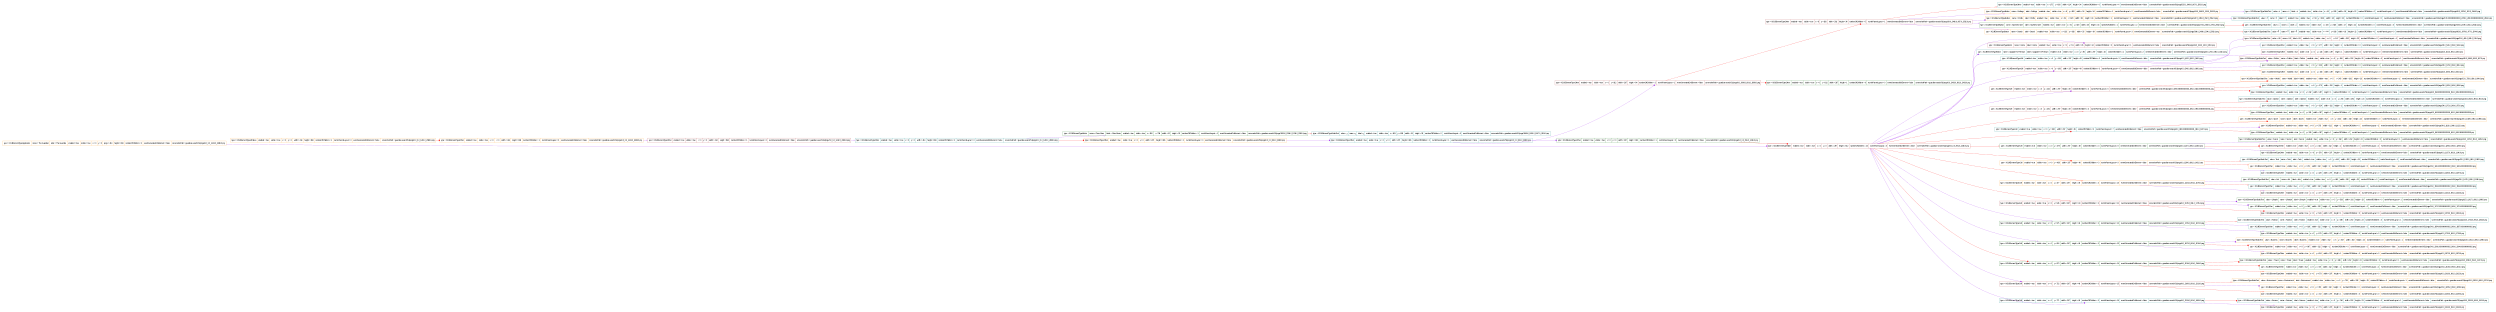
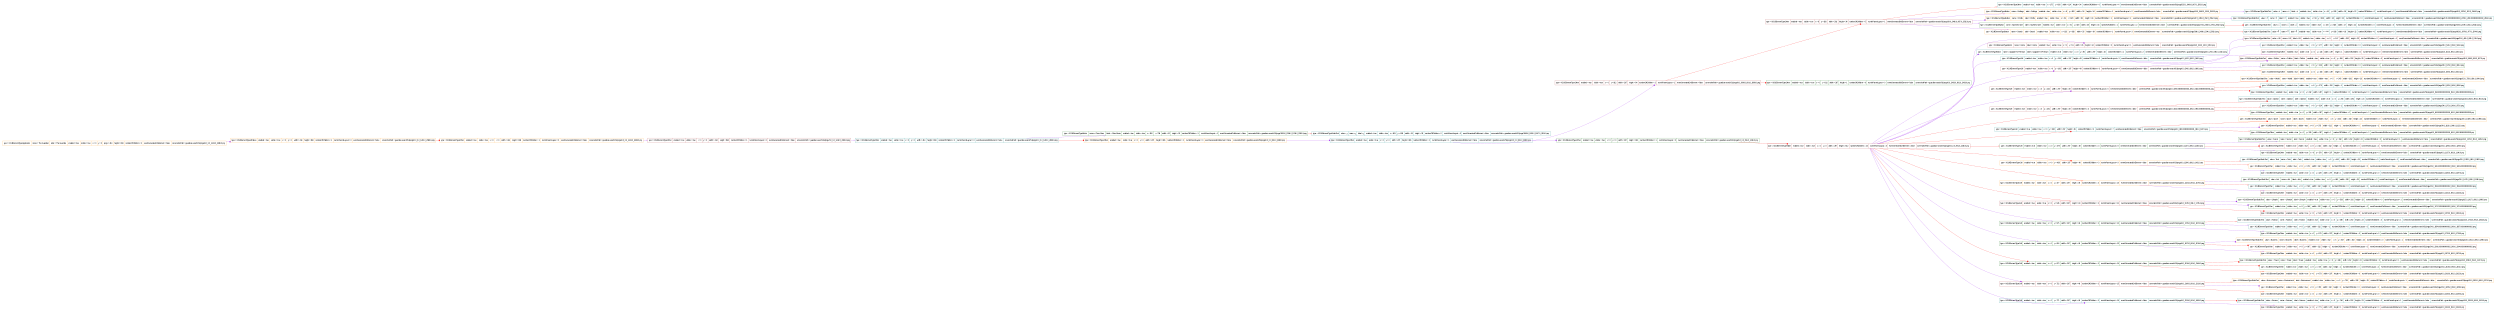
(996, 146) -> (228, 142)
